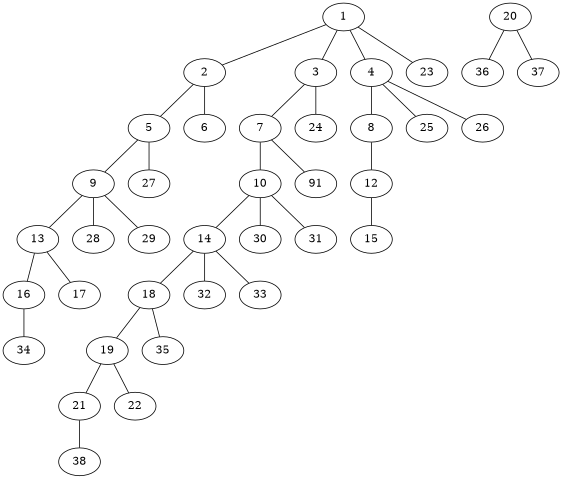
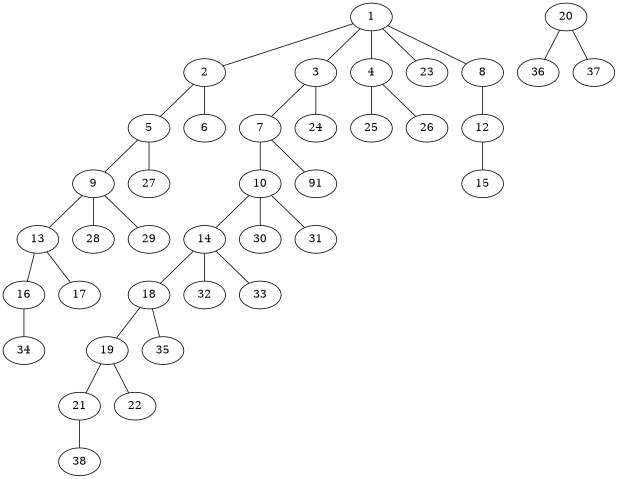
(371, 100) -> (427, 45)
